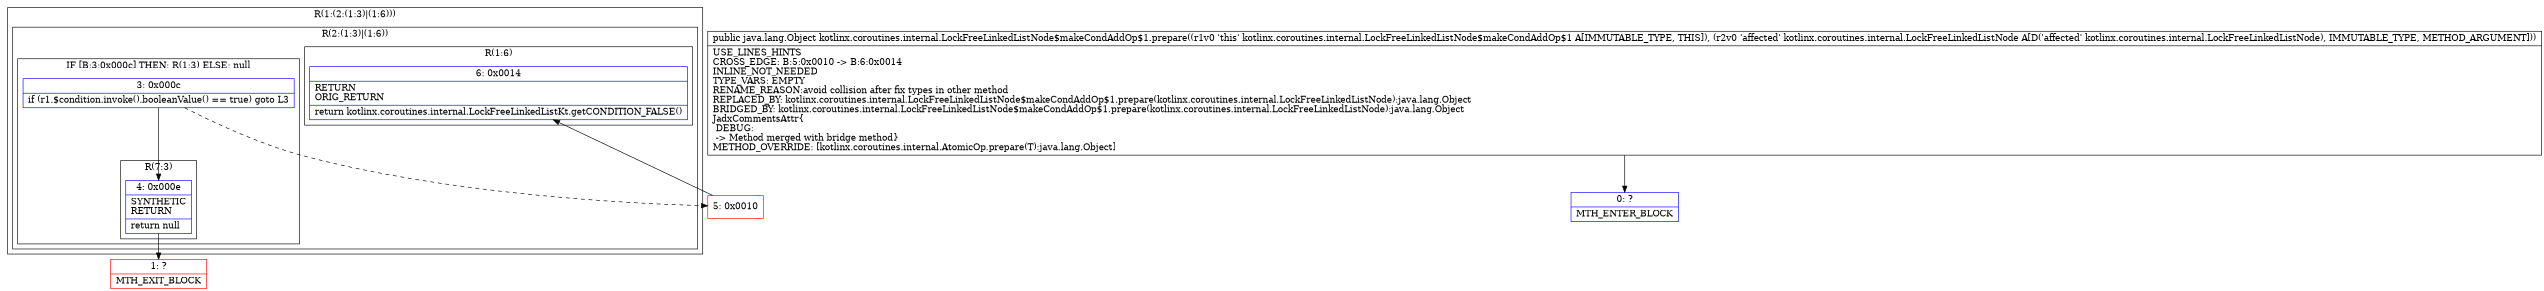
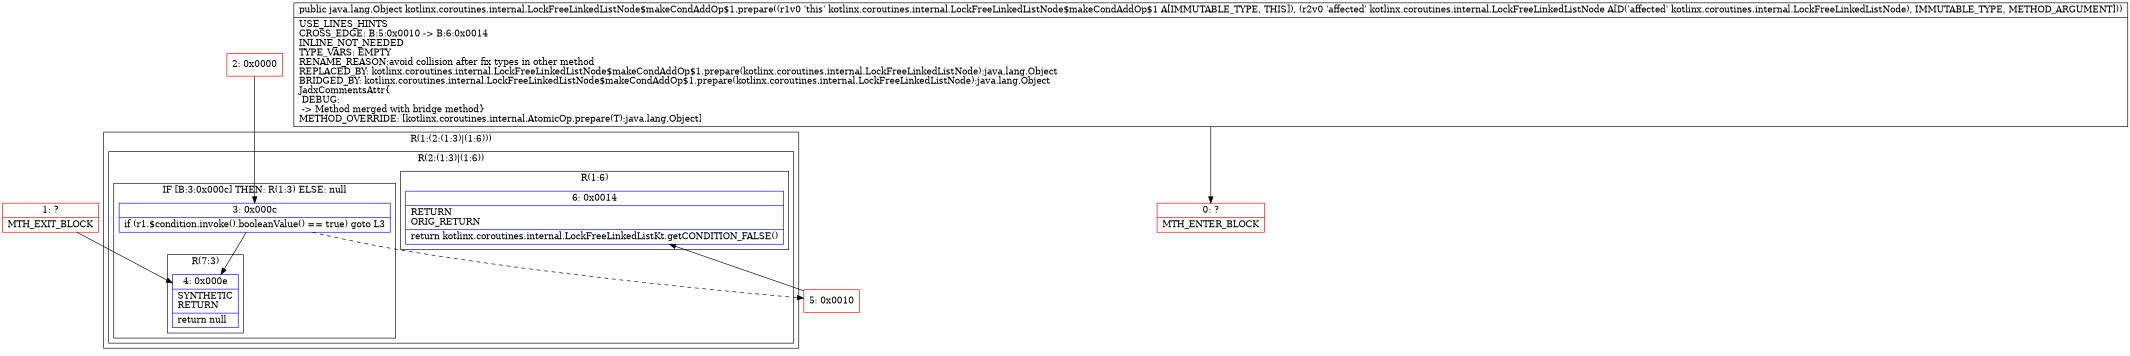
none -> (255, 65)
(1625, 207) -> (1211, 218)
(159, 243) -> (122, 256)
